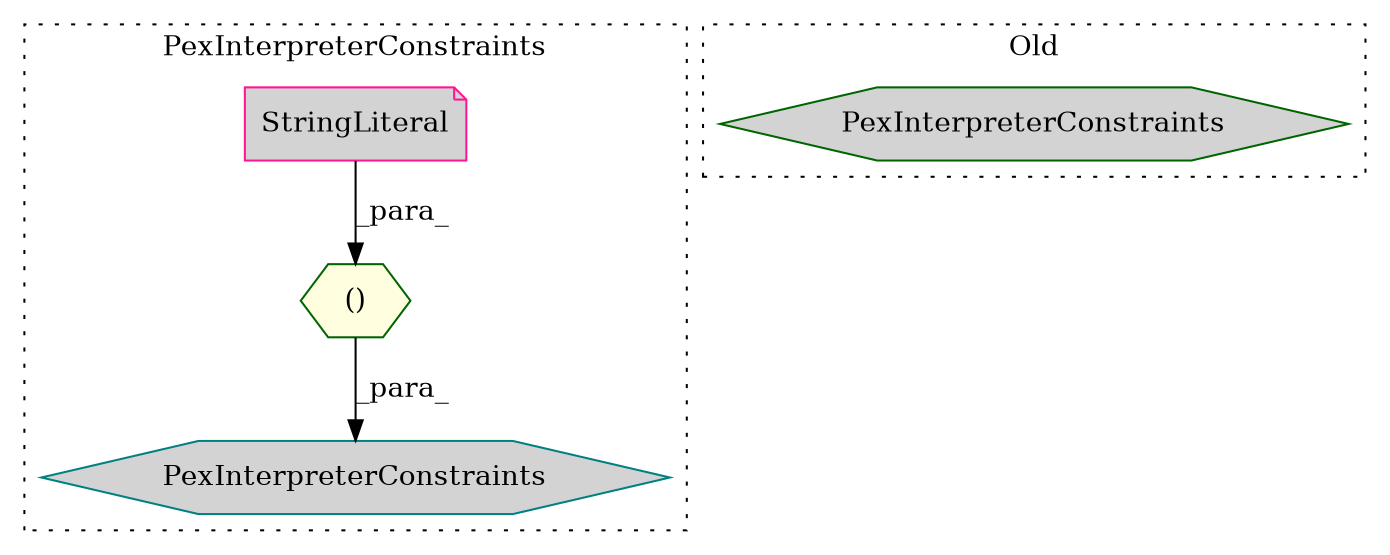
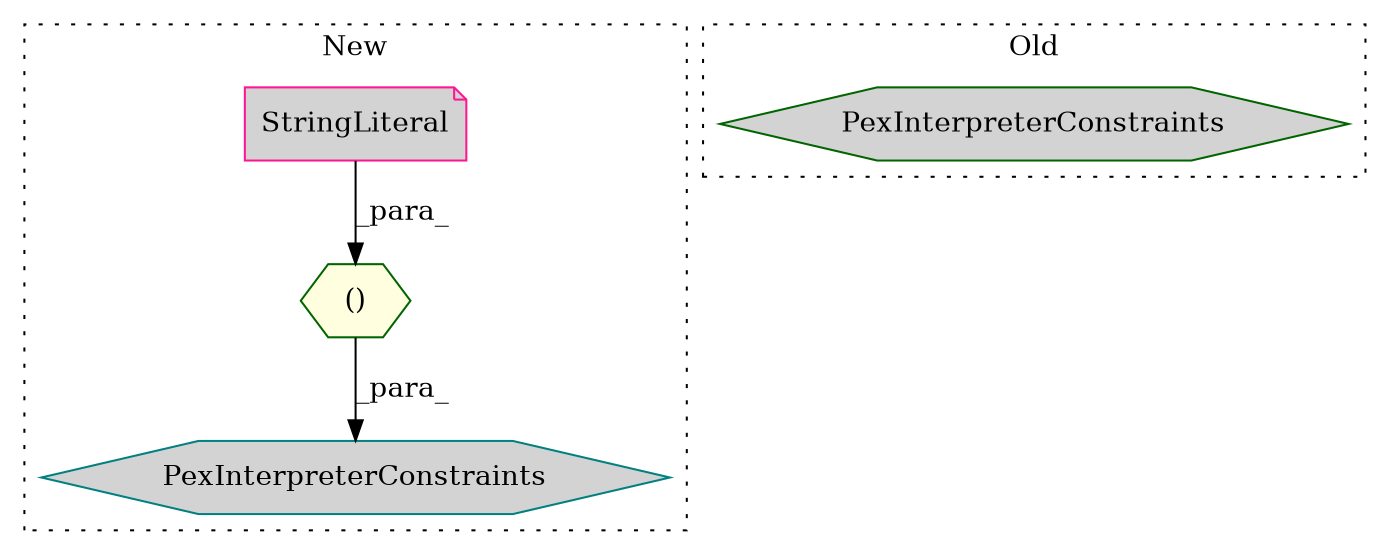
(356, 48) -> (356, 48)
